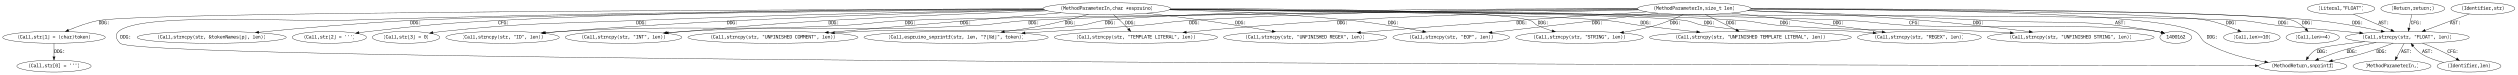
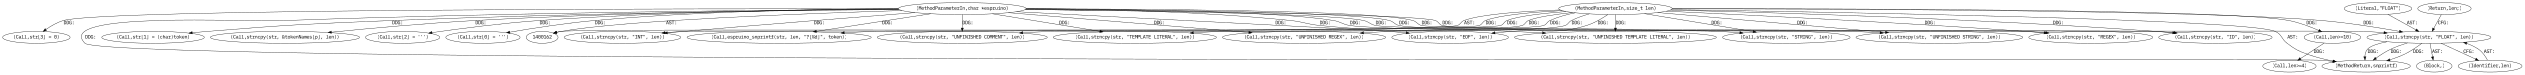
(2413, 9) -> (2444, 9)
(2483, 9) -> none
(2030, 11) -> (2312, 51)
(505, 23) -> (546, 23)
(1916, 23) -> (673, 23)
(2213, 37) -> (2294, 37)
(54, 50) -> (636, 17)
(2392, 66) -> (2434, 66)
